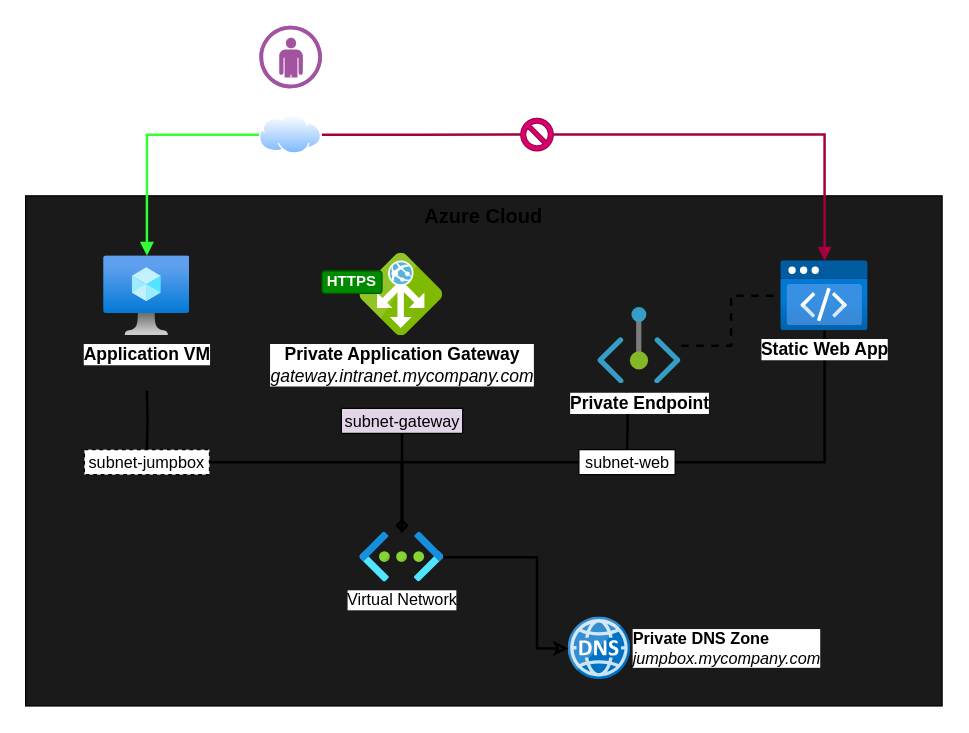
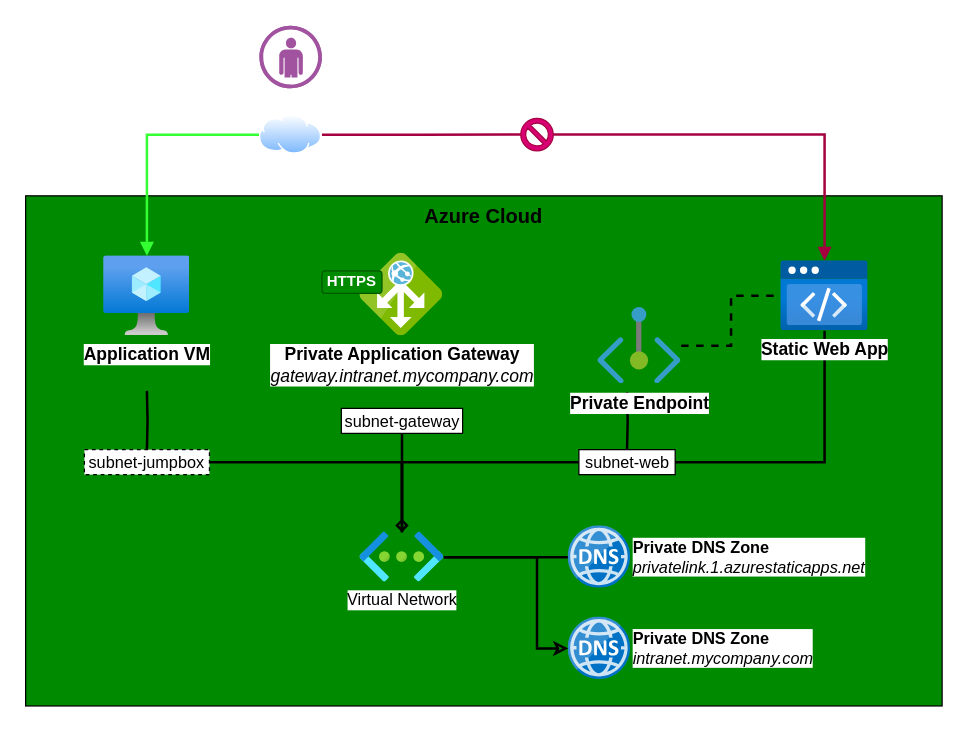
(402, 421) -> (402, 421)
(484, 451) -> (484, 451)
none -> (553, 557)
none -> (599, 557)
(724, 648) -> (727, 648)
